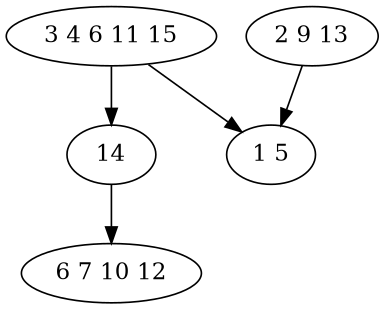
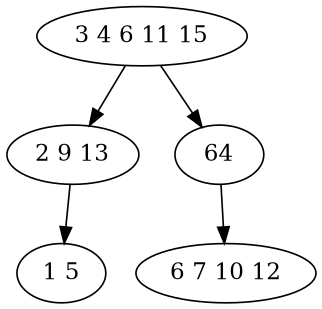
(188, 93) -> (112, 88)
(111, 155) -> (219, 155)
